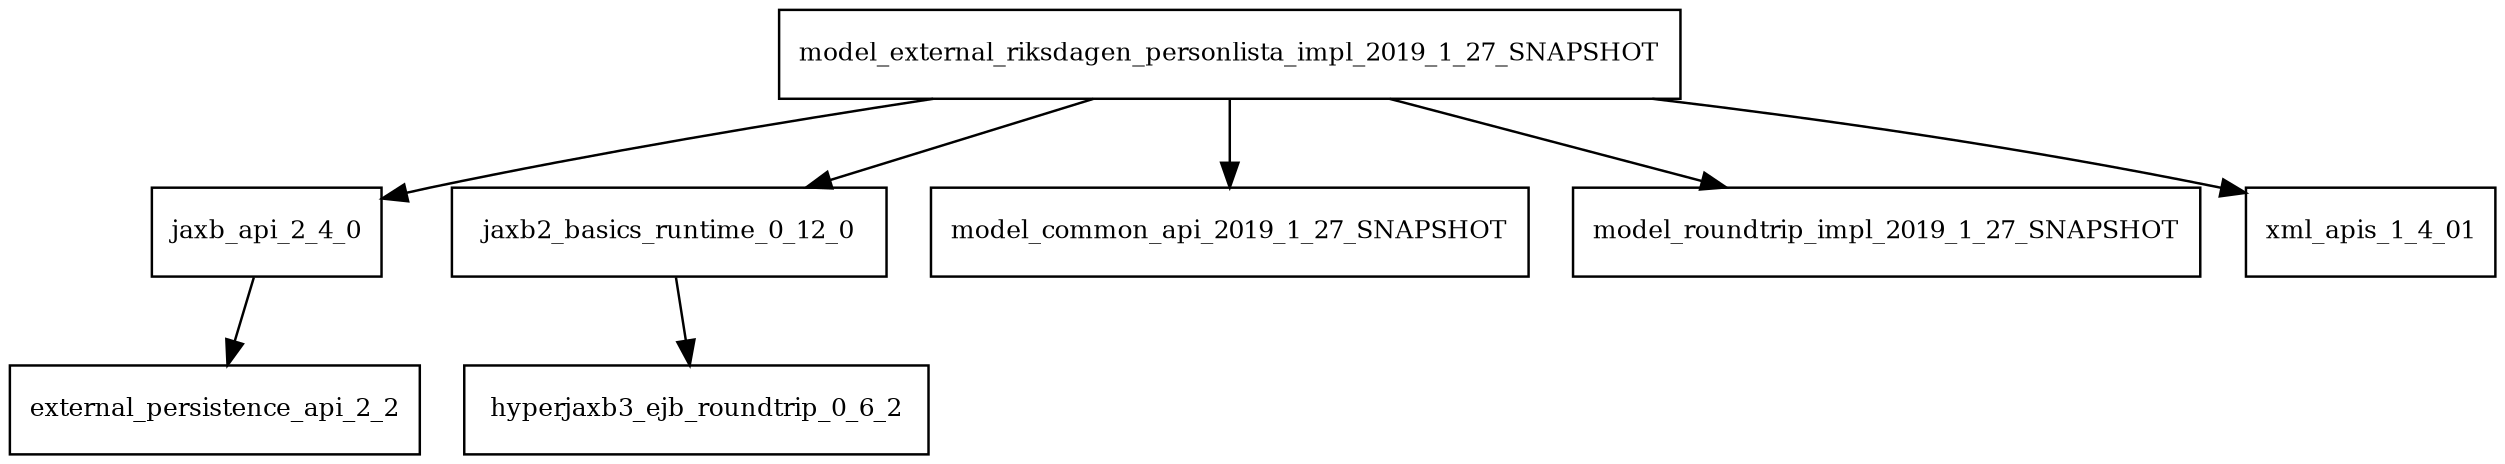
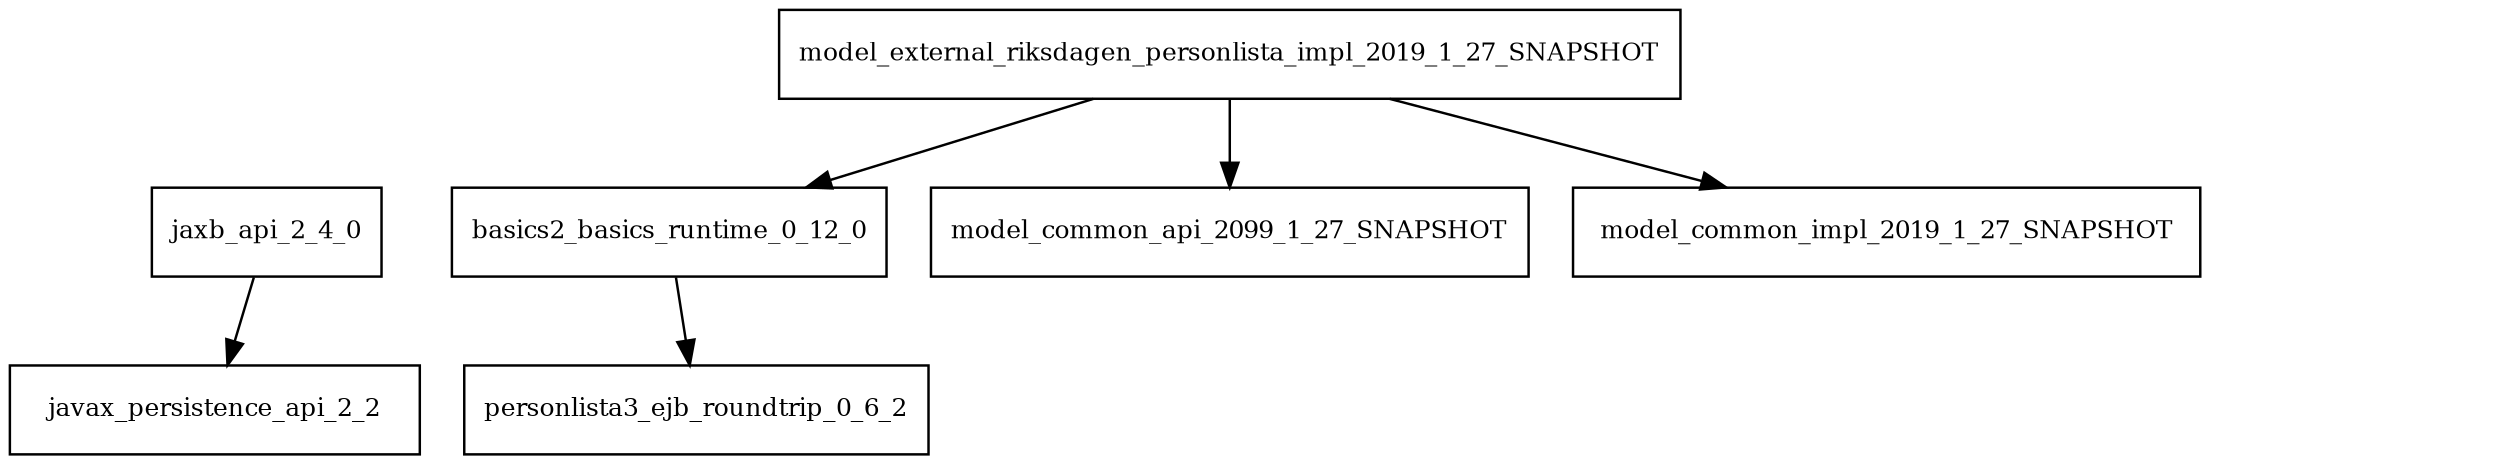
(669, 142) -> none
(669, 232) -> (669, 232)
(1230, 232) -> (1230, 232)
(1887, 232) -> (1887, 232)
(2371, 232) -> none
(215, 410) -> (215, 410)
(696, 410) -> (696, 410)
